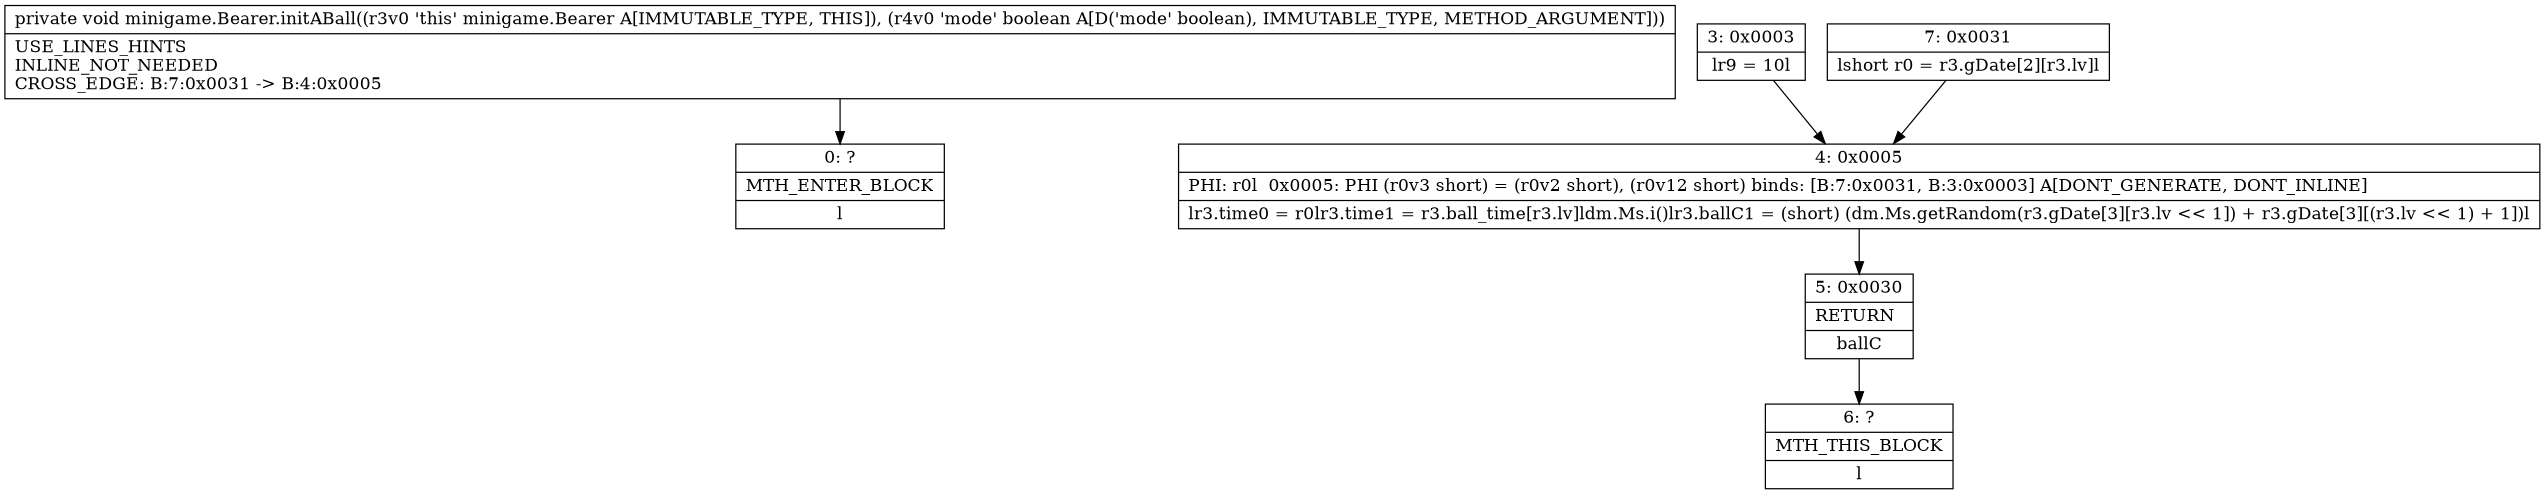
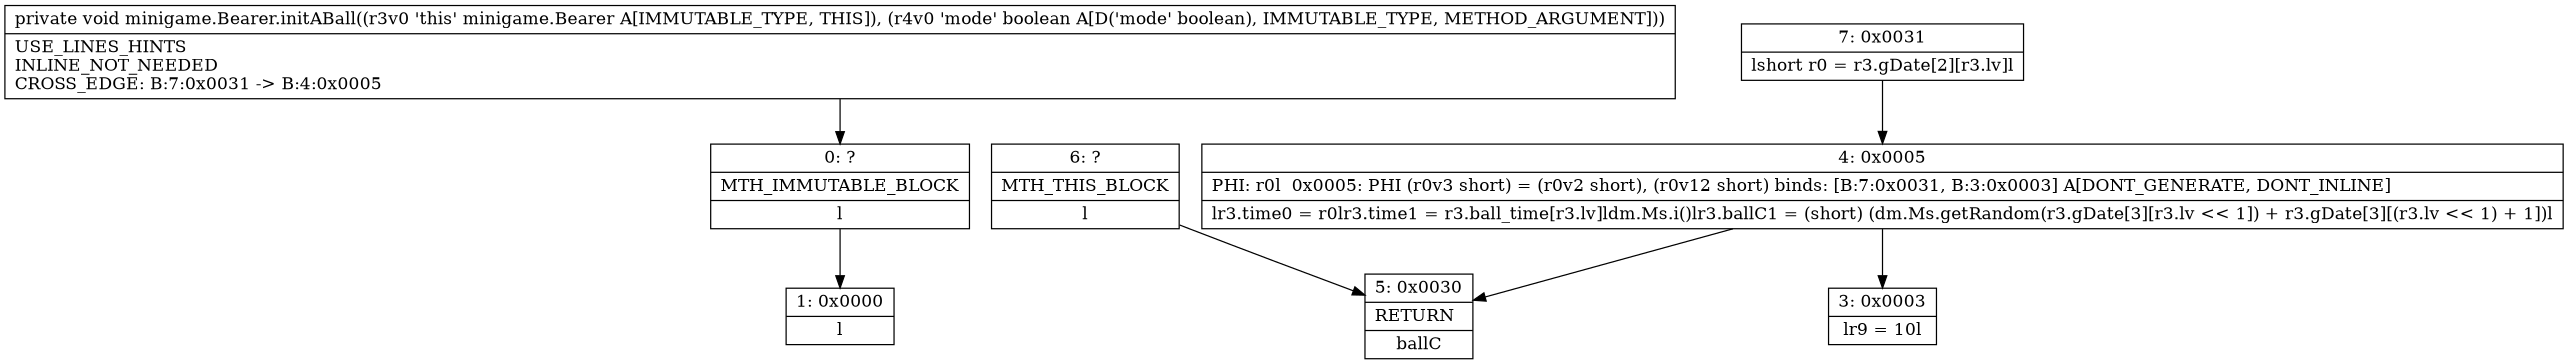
(1795, 107) -> (1883, 252)
(840, 186) -> (840, 186)
none -> (840, 316)
(1859, 375) -> (1266, 258)
